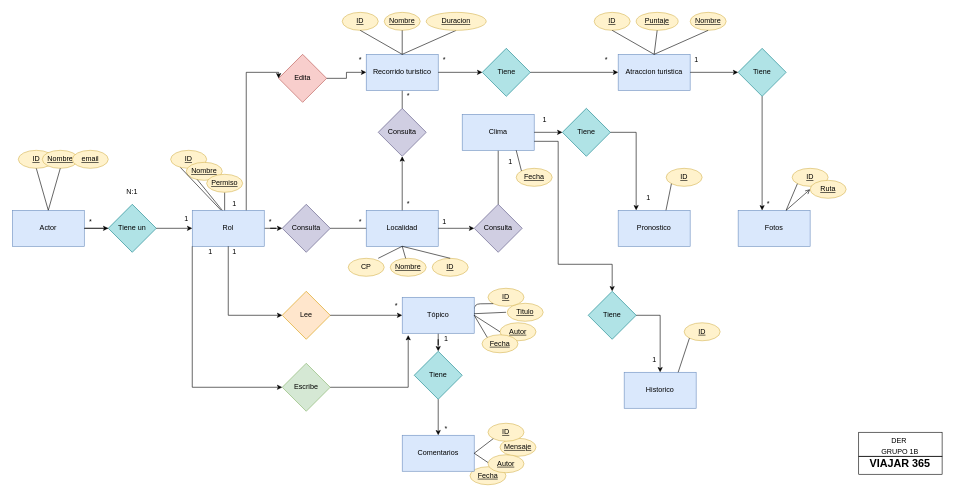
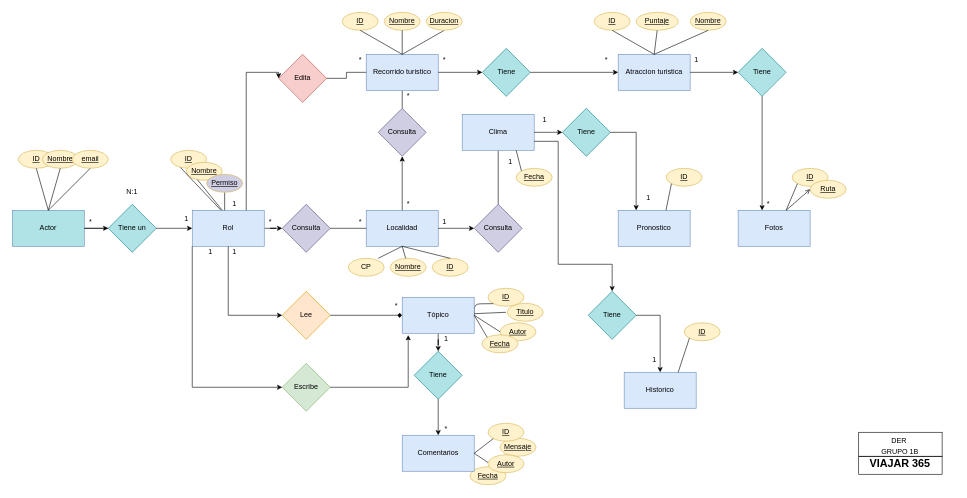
(456, 21) -> (444, 21)
(360, 72) -> (362, 72)
(225, 183) -> (225, 183)
none -> (70, 189)
(48, 228) -> (48, 228)
(396, 315) -> (396, 315)
